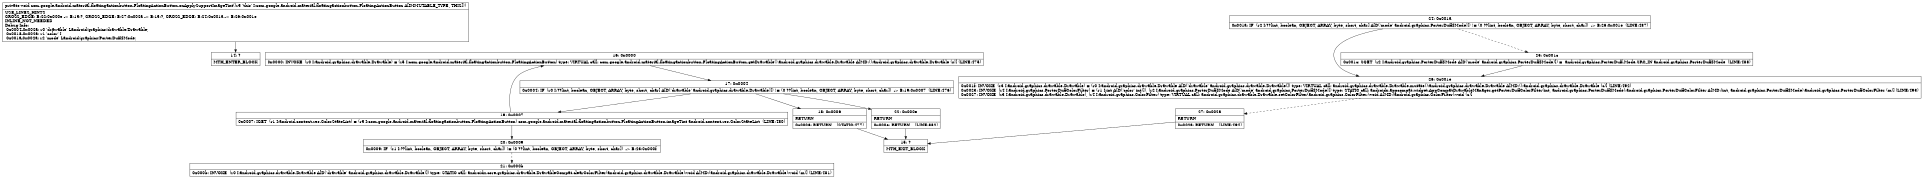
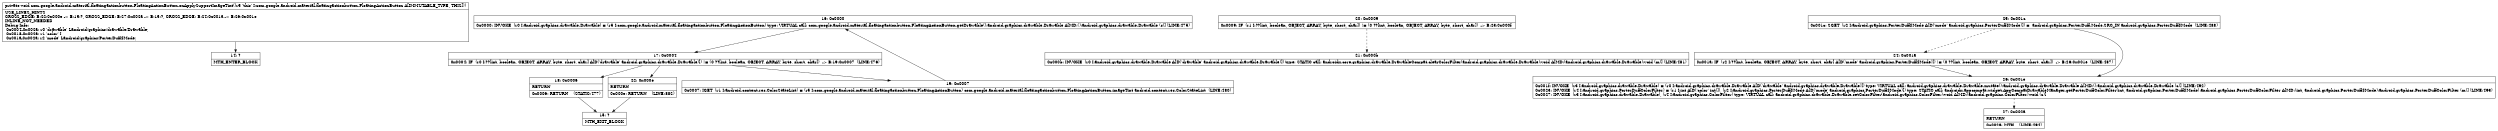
(1492, 40) -> (1961, 40)
(1210, 125) -> (2014, 125)
(512, 131) -> none
(1053, 133) -> none
